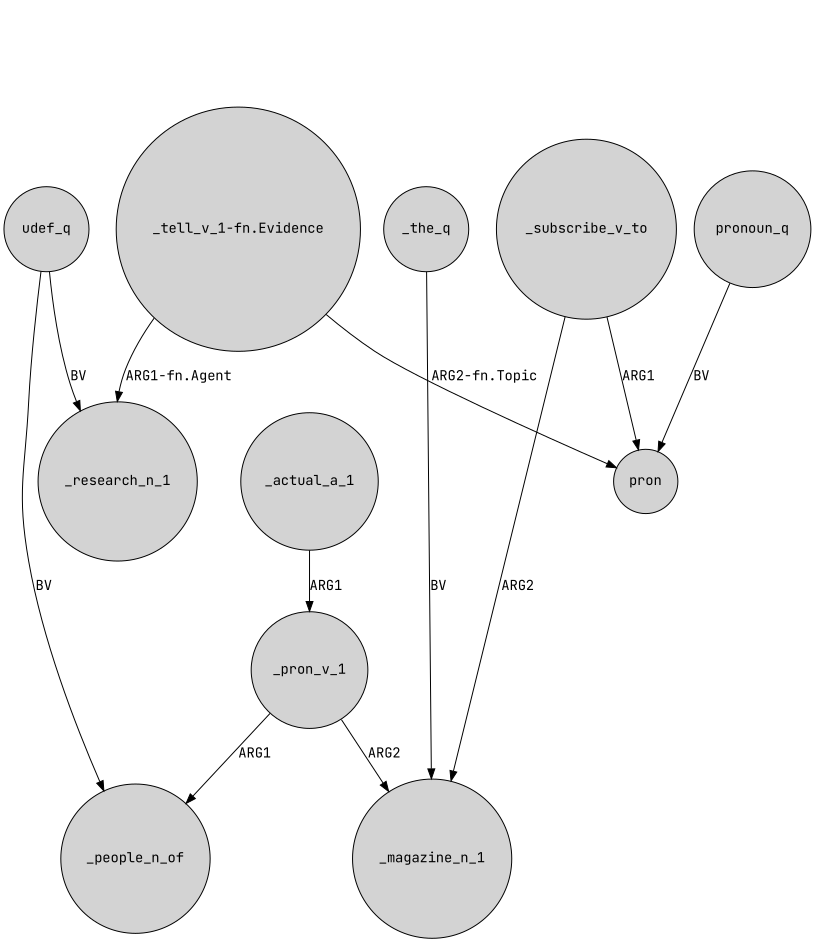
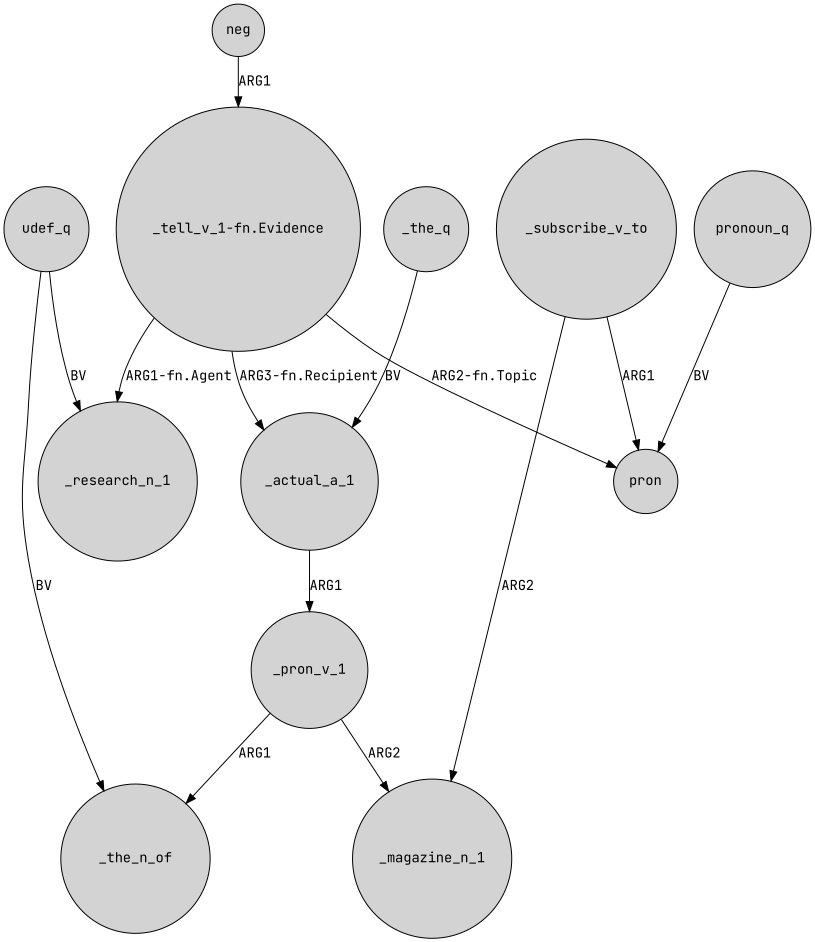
none -> (238, 30)
none -> (241, 388)
(429, 520) -> (394, 347)
(135, 859) -> (135, 859)
